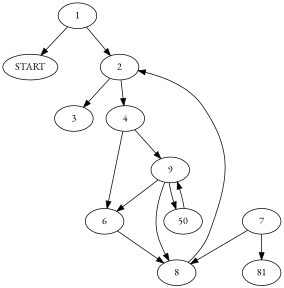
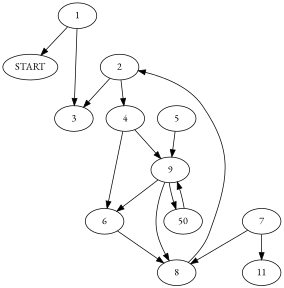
(96, 39) -> (76, 63)
none -> (177, 119)
(262, 273) -> (262, 273)
